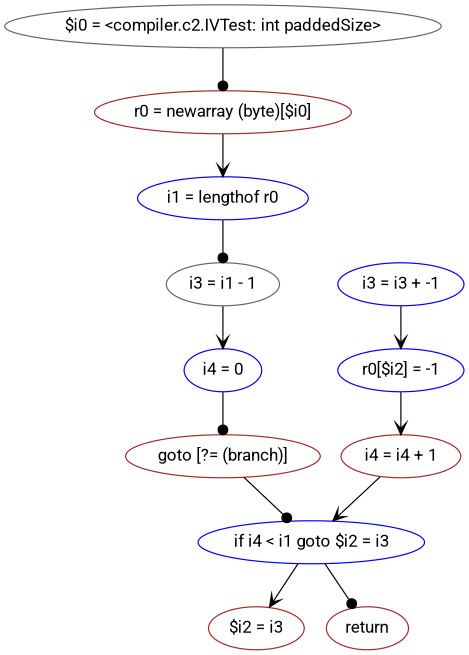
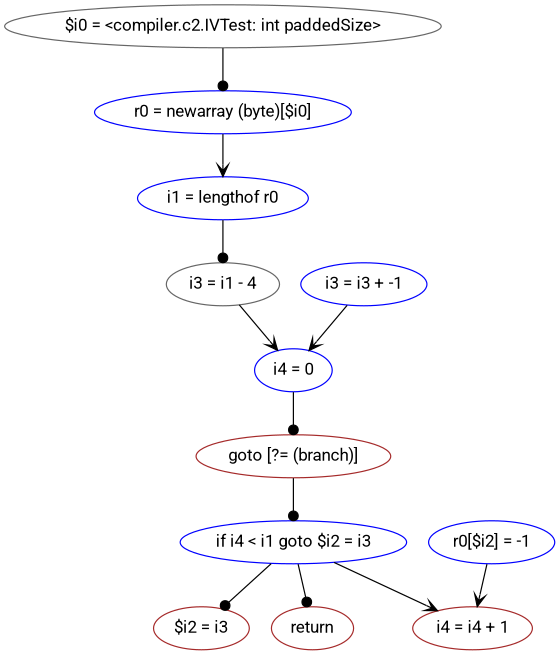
(223, 112) -> (223, 112)
(223, 284) -> (223, 284)
(401, 321) -> (332, 323)
(361, 495) -> (380, 584)
(287, 580) -> (250, 583)
